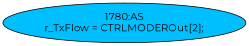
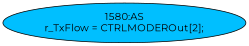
(124, 23) -> (124, 23)
